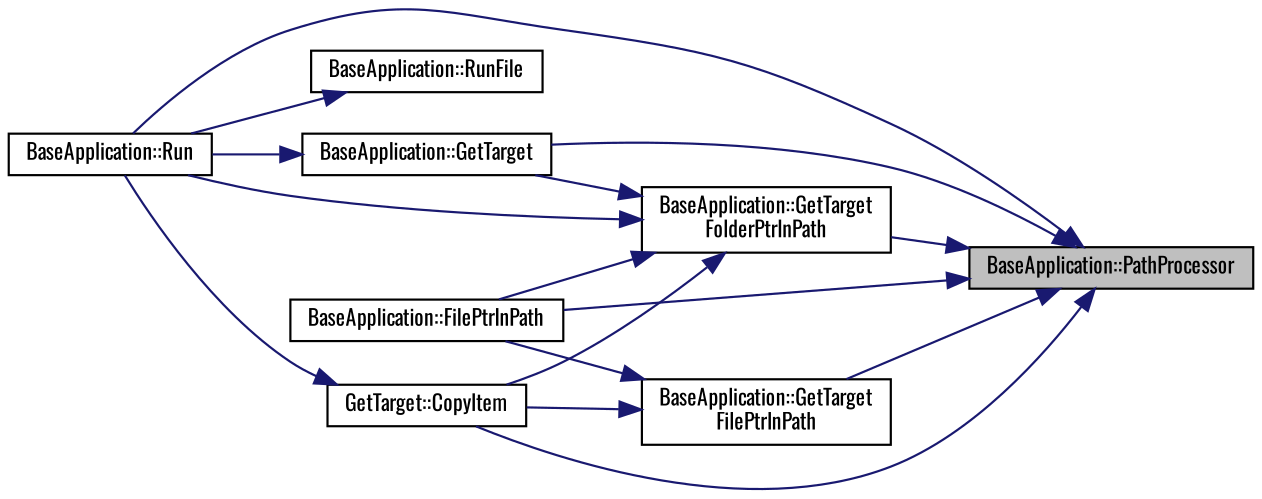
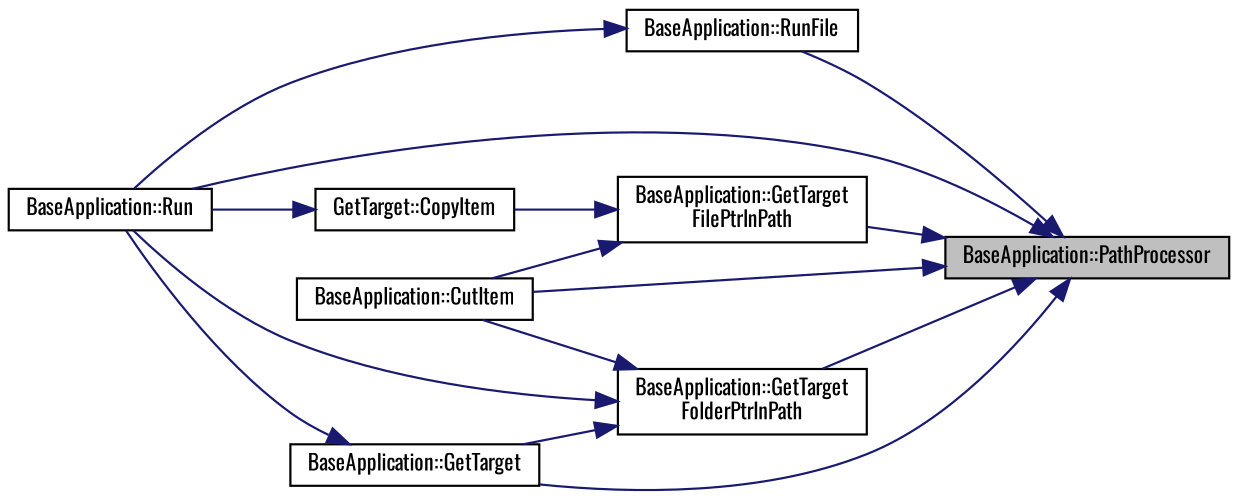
(427, 320) -> (415, 299)
(612, 334) -> none
(806, 486) -> (931, 126)
